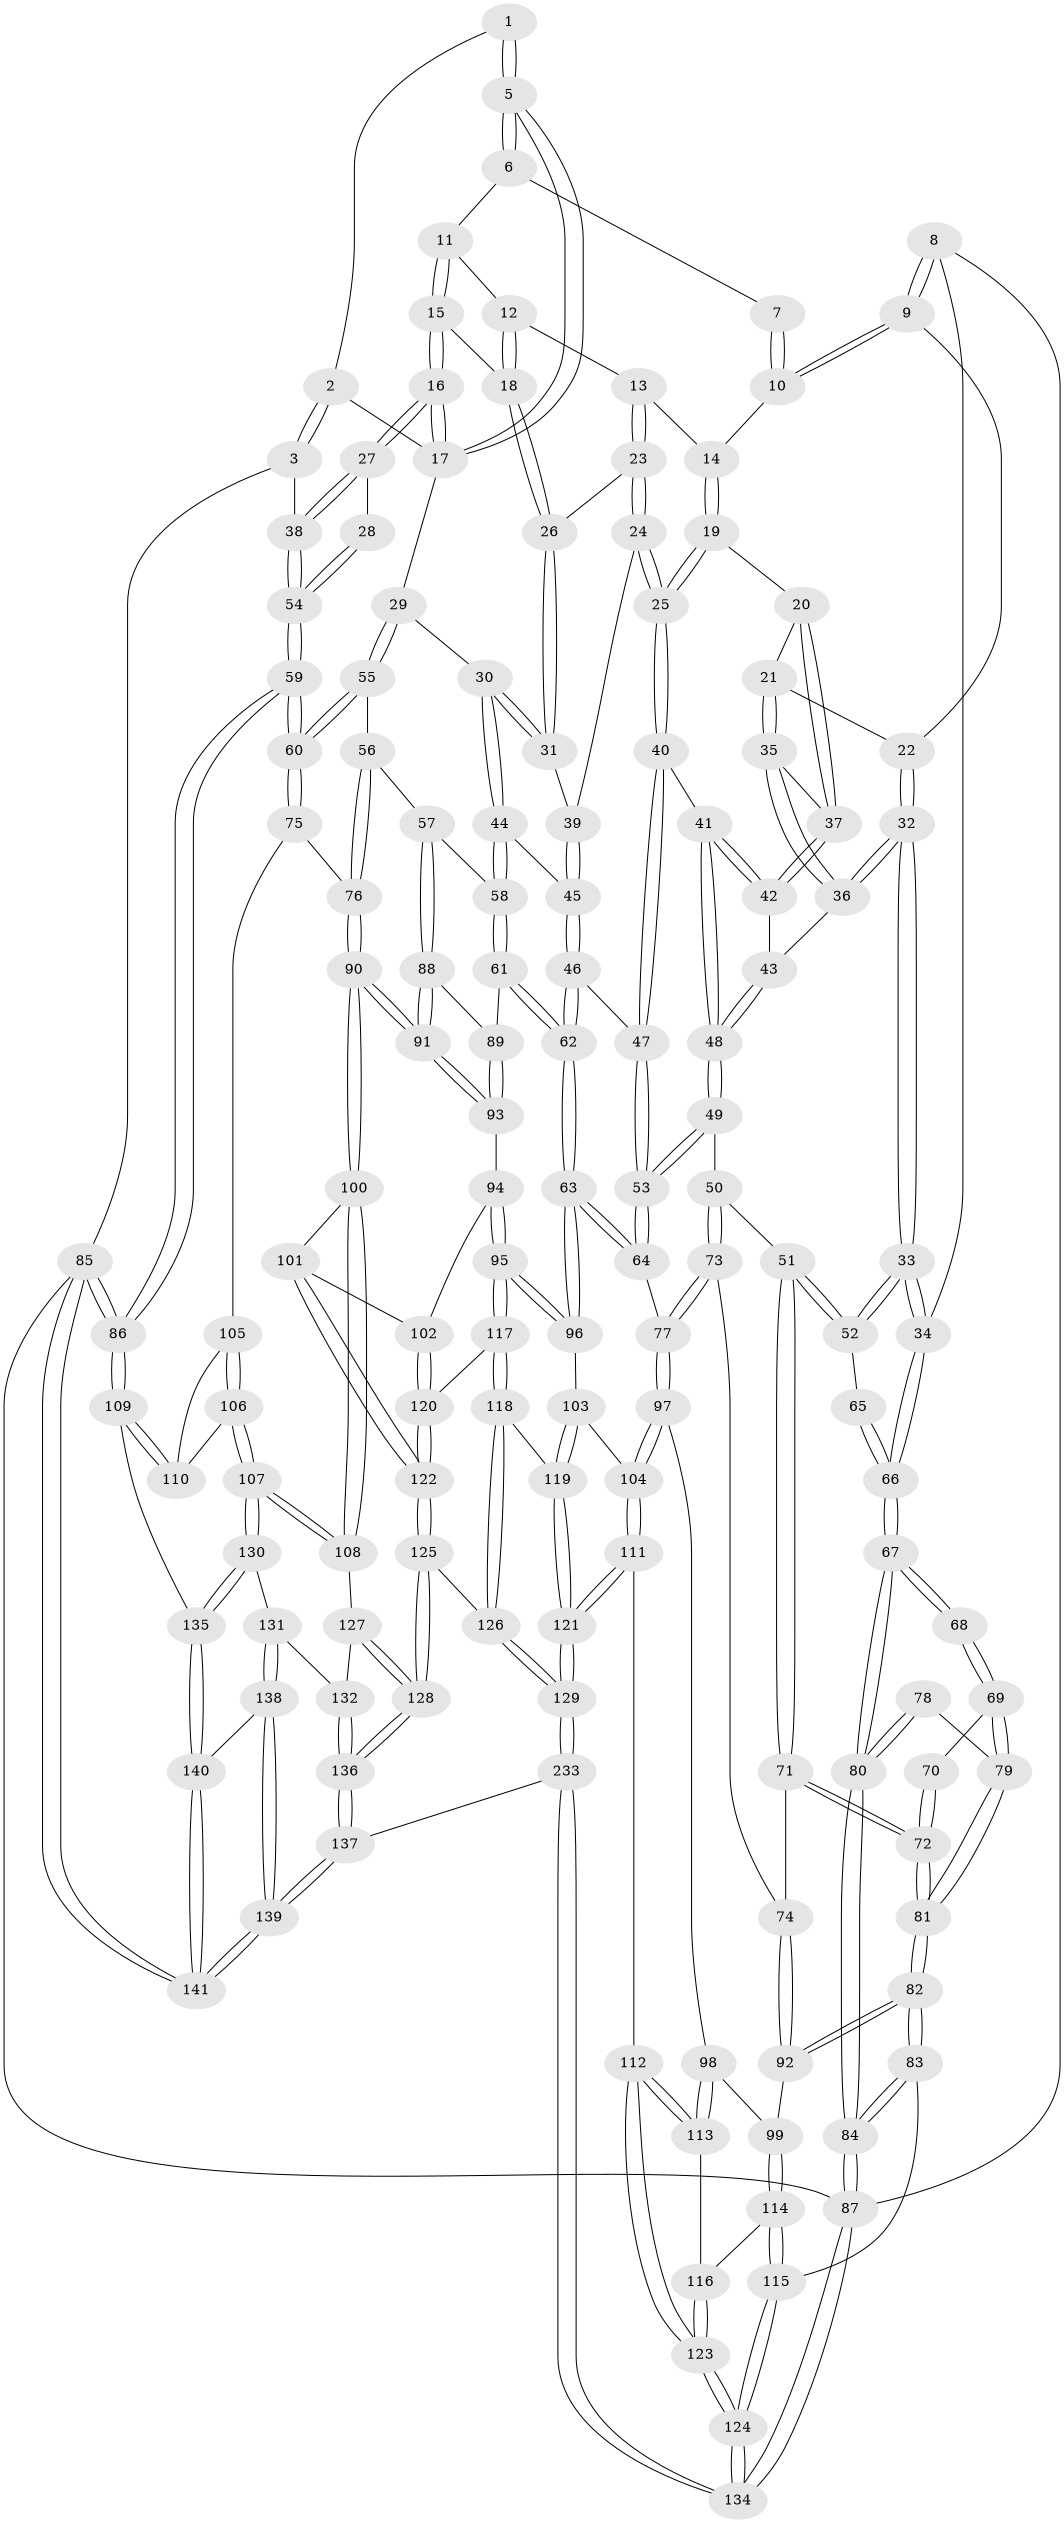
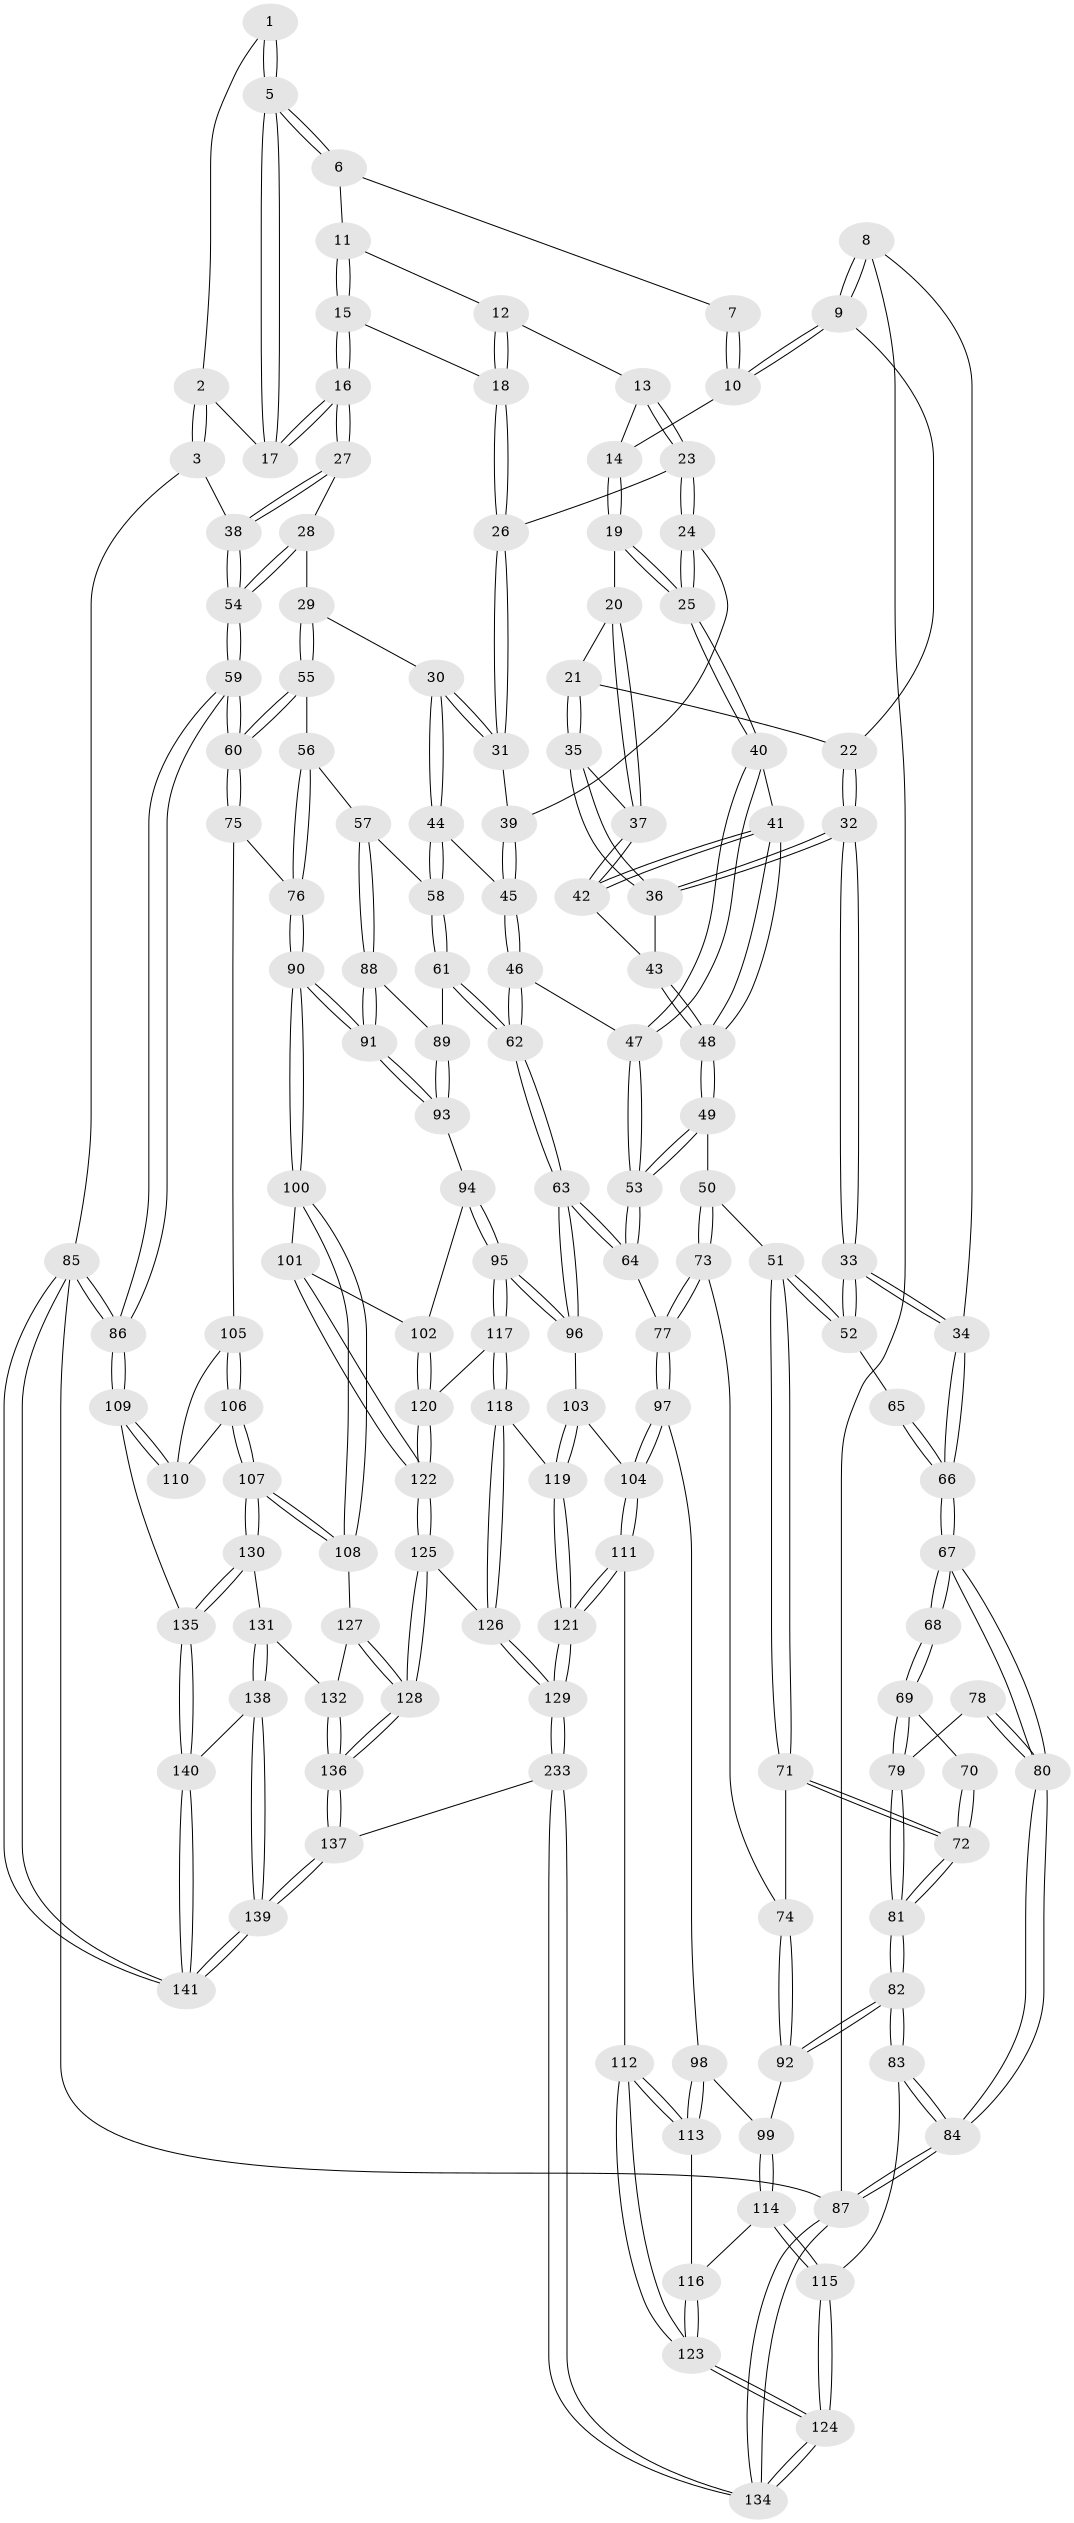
(420, 533) -> (307, 569)
